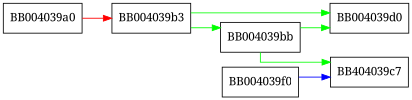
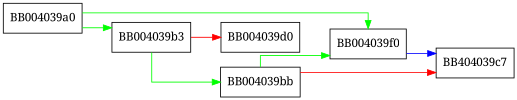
none -> (229, 13)
(256, 13) -> (202, 37)
(93, 18) -> (93, 28)
(311, 28) -> (285, 56)
(286, 62) -> (364, 73)
